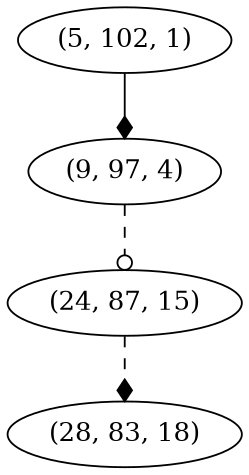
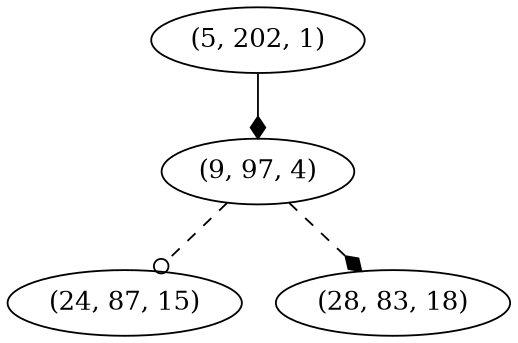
(125, 40) -> (258, 40)
(125, 358) -> (317, 229)
